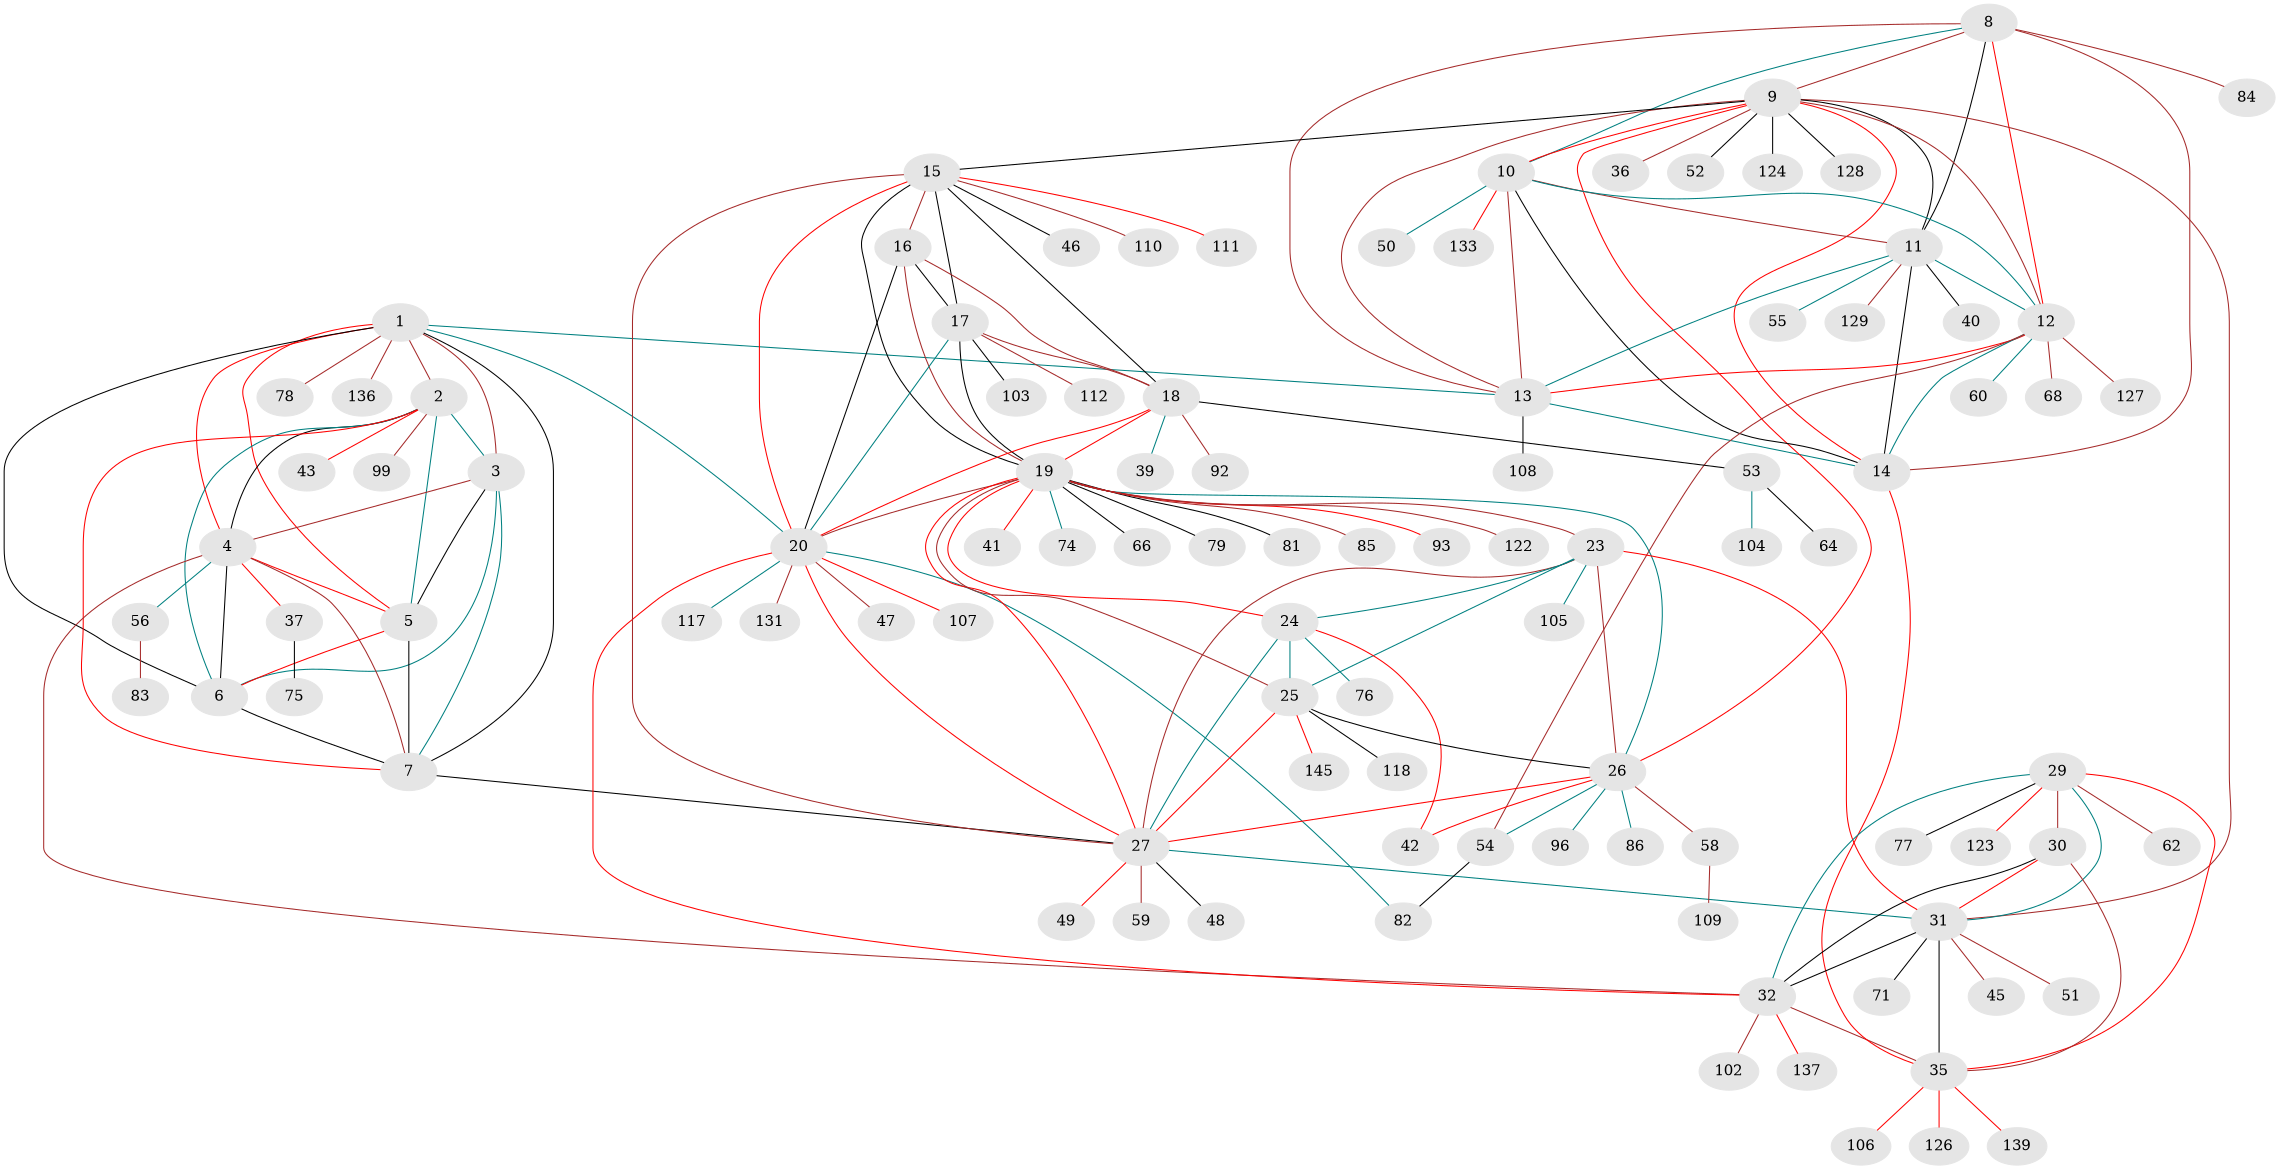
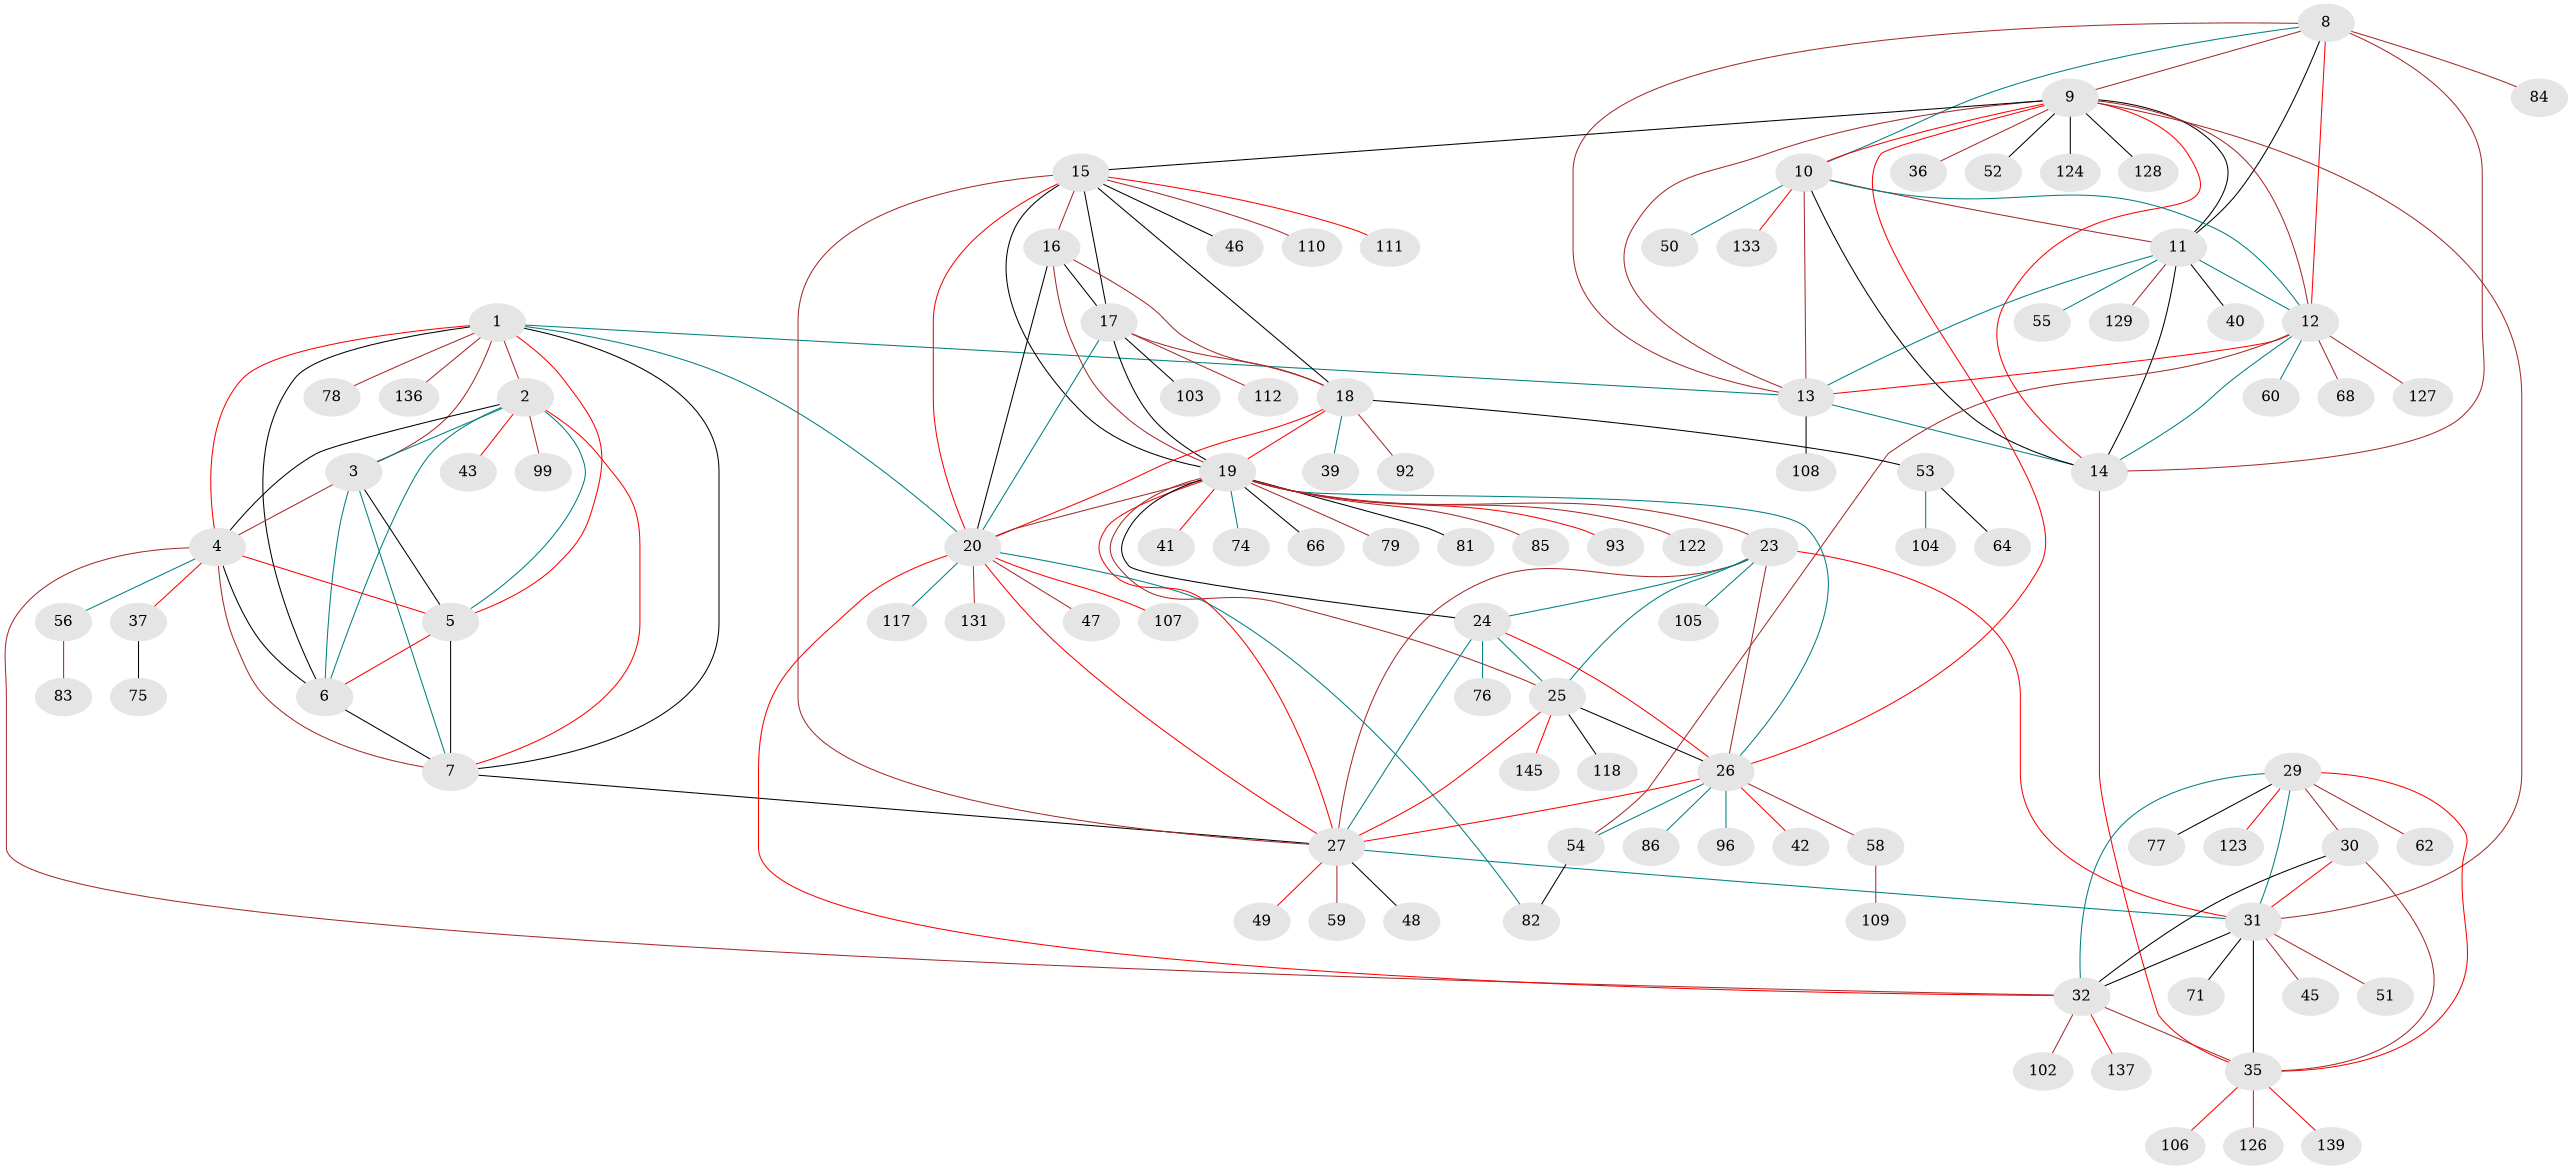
(1132, 508) -> (1310, 509)
(1078, 597) -> (1227, 587)
(1424, 703) -> (1611, 688)
